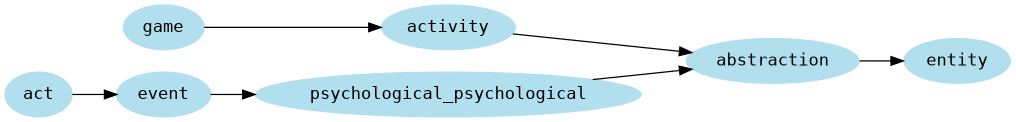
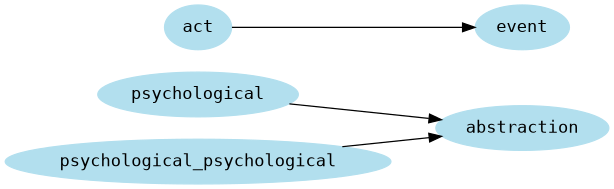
(164, 27) -> none
(448, 27) -> (198, 94)
(957, 61) -> none
(227, 94) -> none
